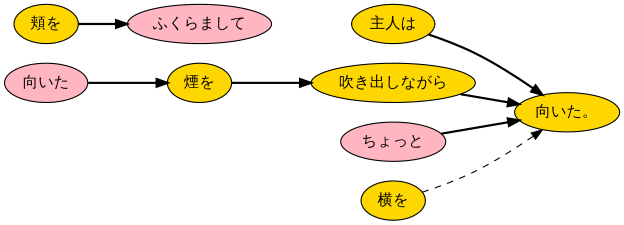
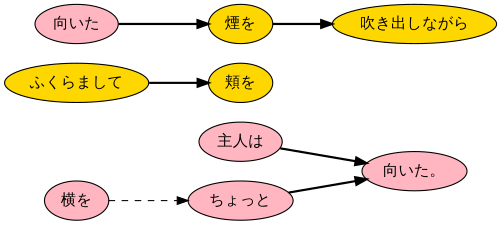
(97, 24) -> (173, 83)
(200, 24) -> (77, 83)
(393, 24) -> (241, 142)
(484, 98) -> none
(567, 112) -> (414, 171)
(480, 169) -> (143, 201)
(393, 201) -> (77, 201)
